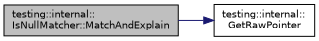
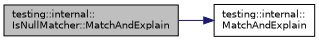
(264, 20) -> (264, 20)
